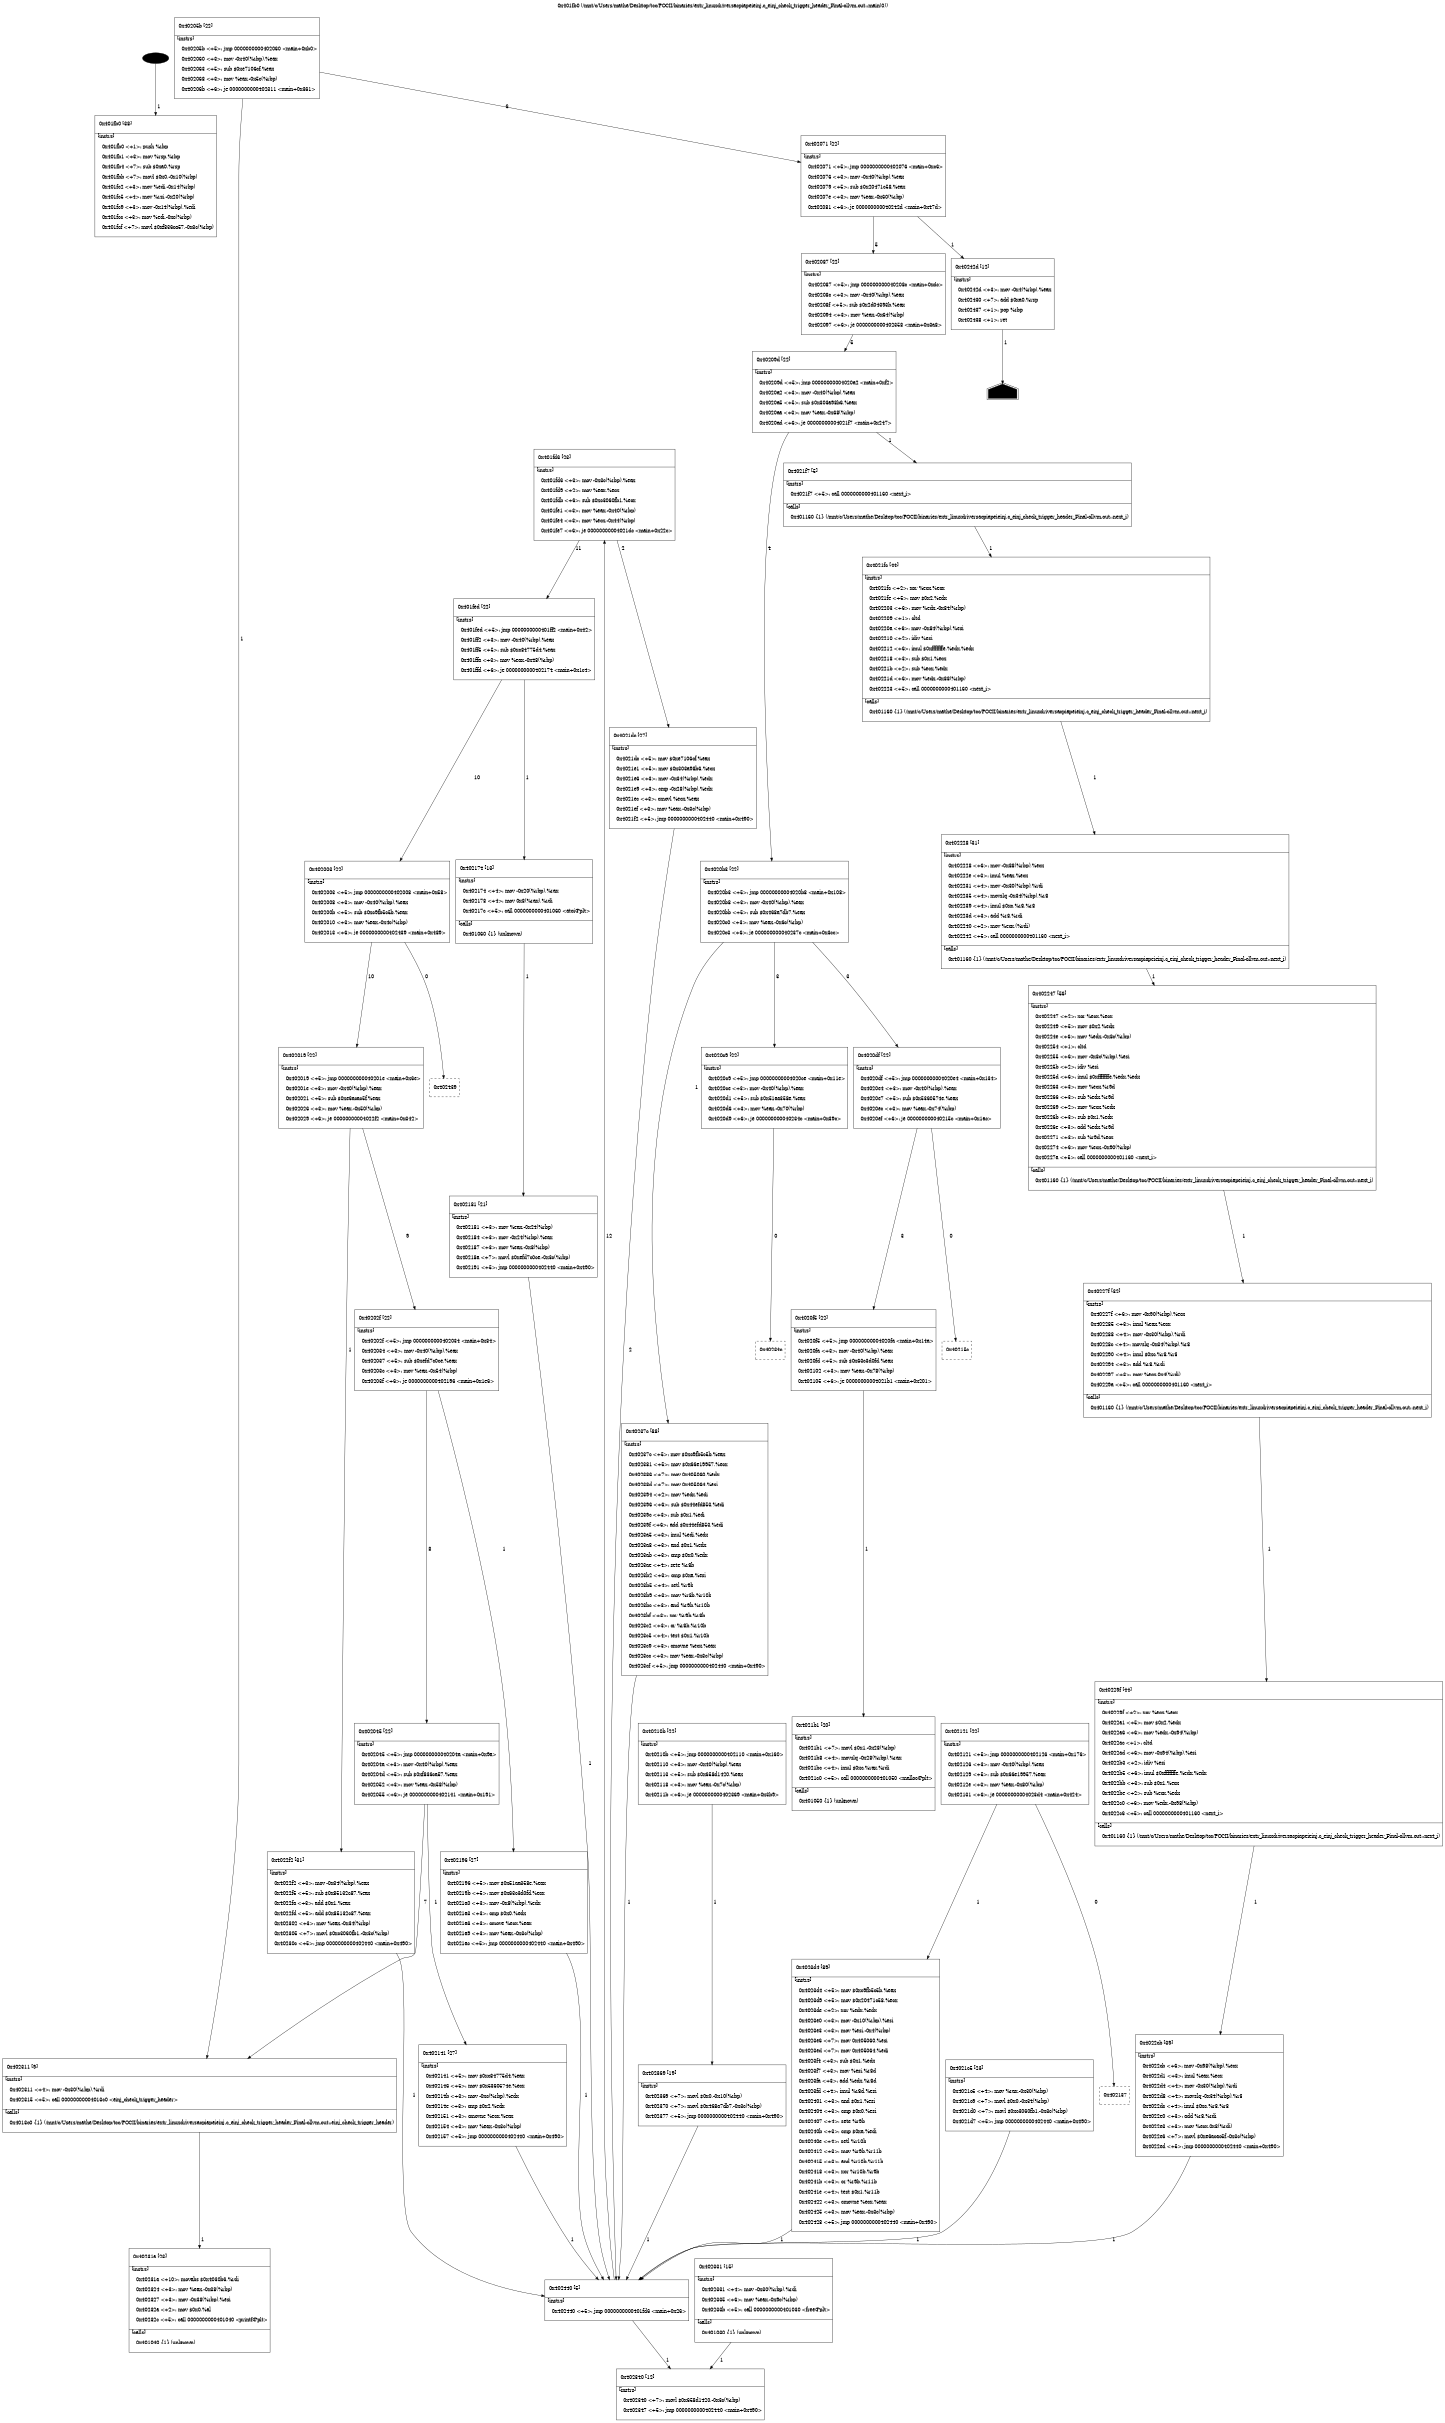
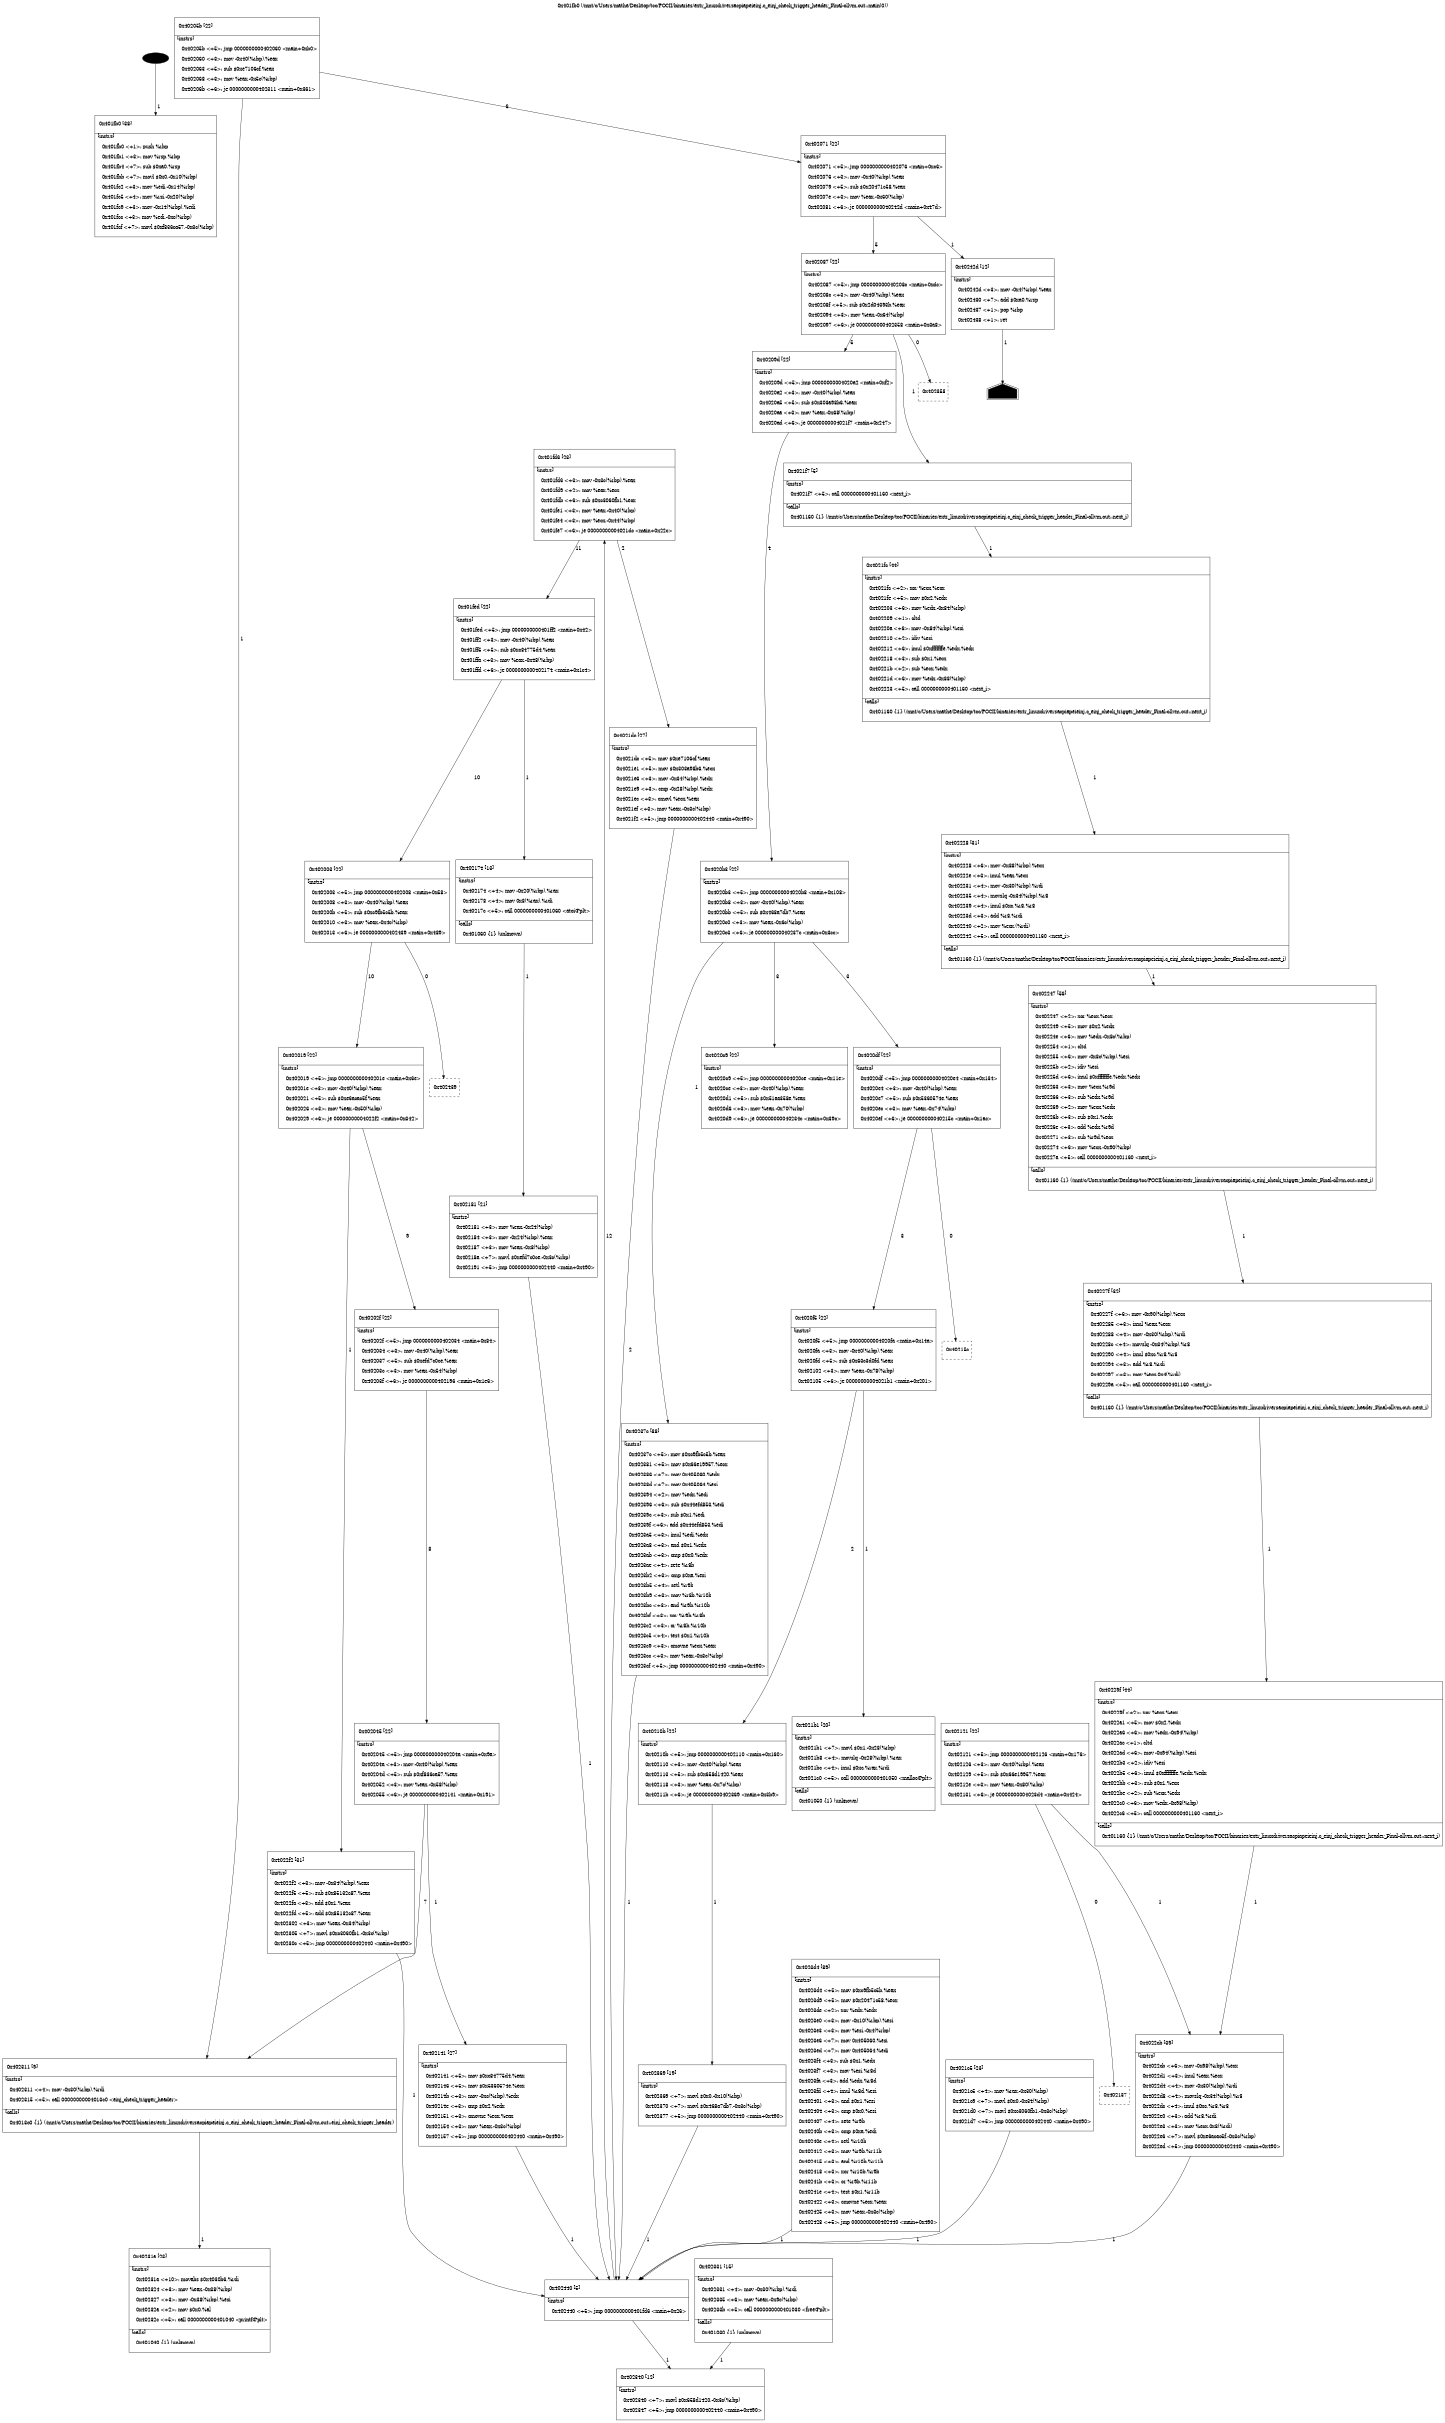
none -> (933, 392)
(895, 447) -> (903, 400)
(770, 1350) -> none
none -> (814, 1561)
(963, 1880) -> (1135, 1909)
(514, 1903) -> none
